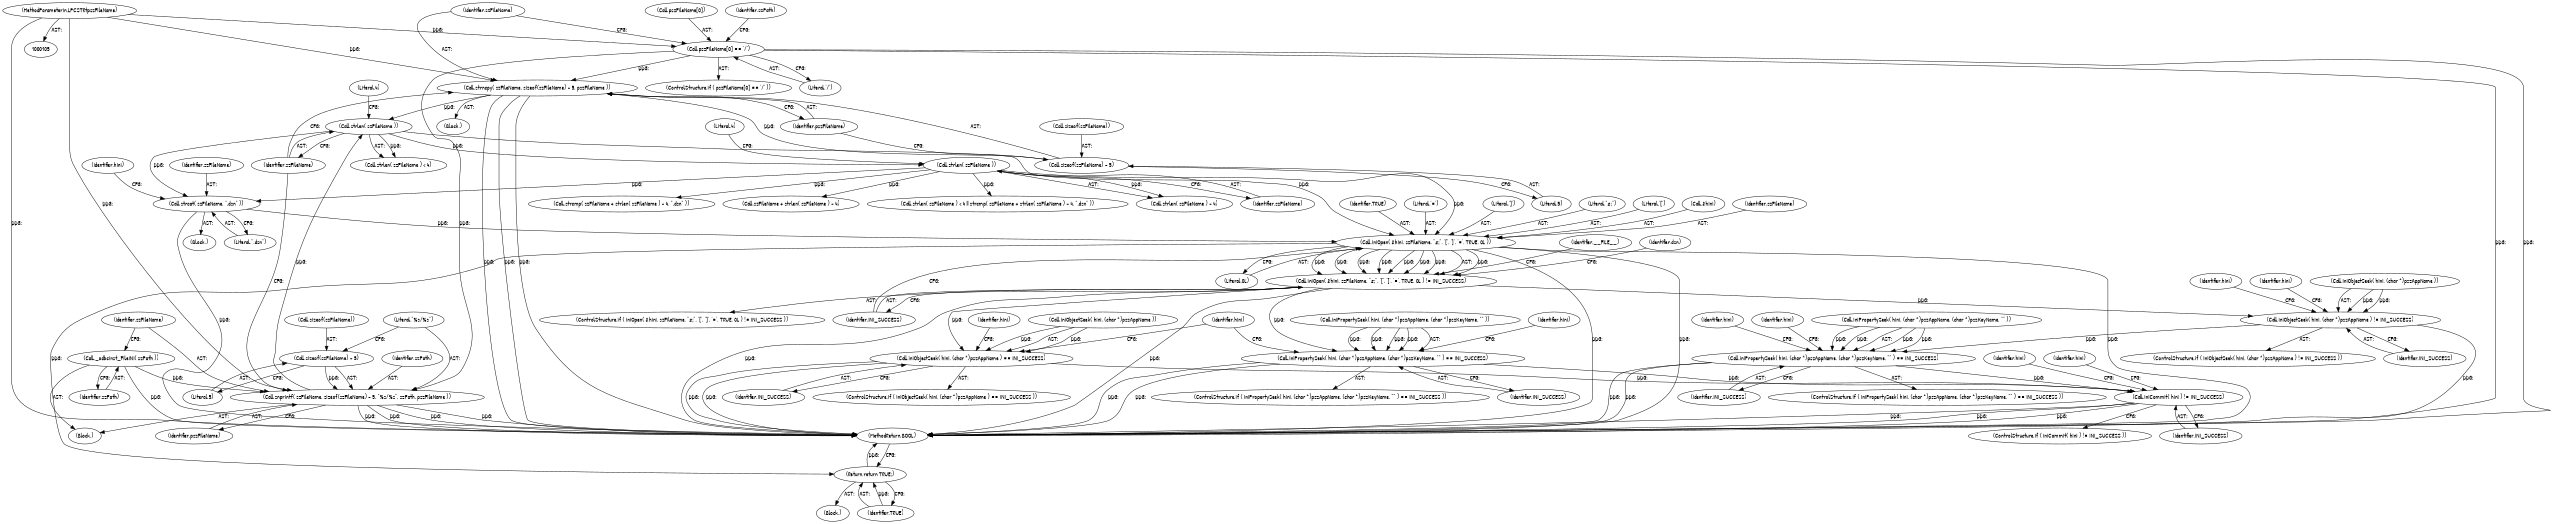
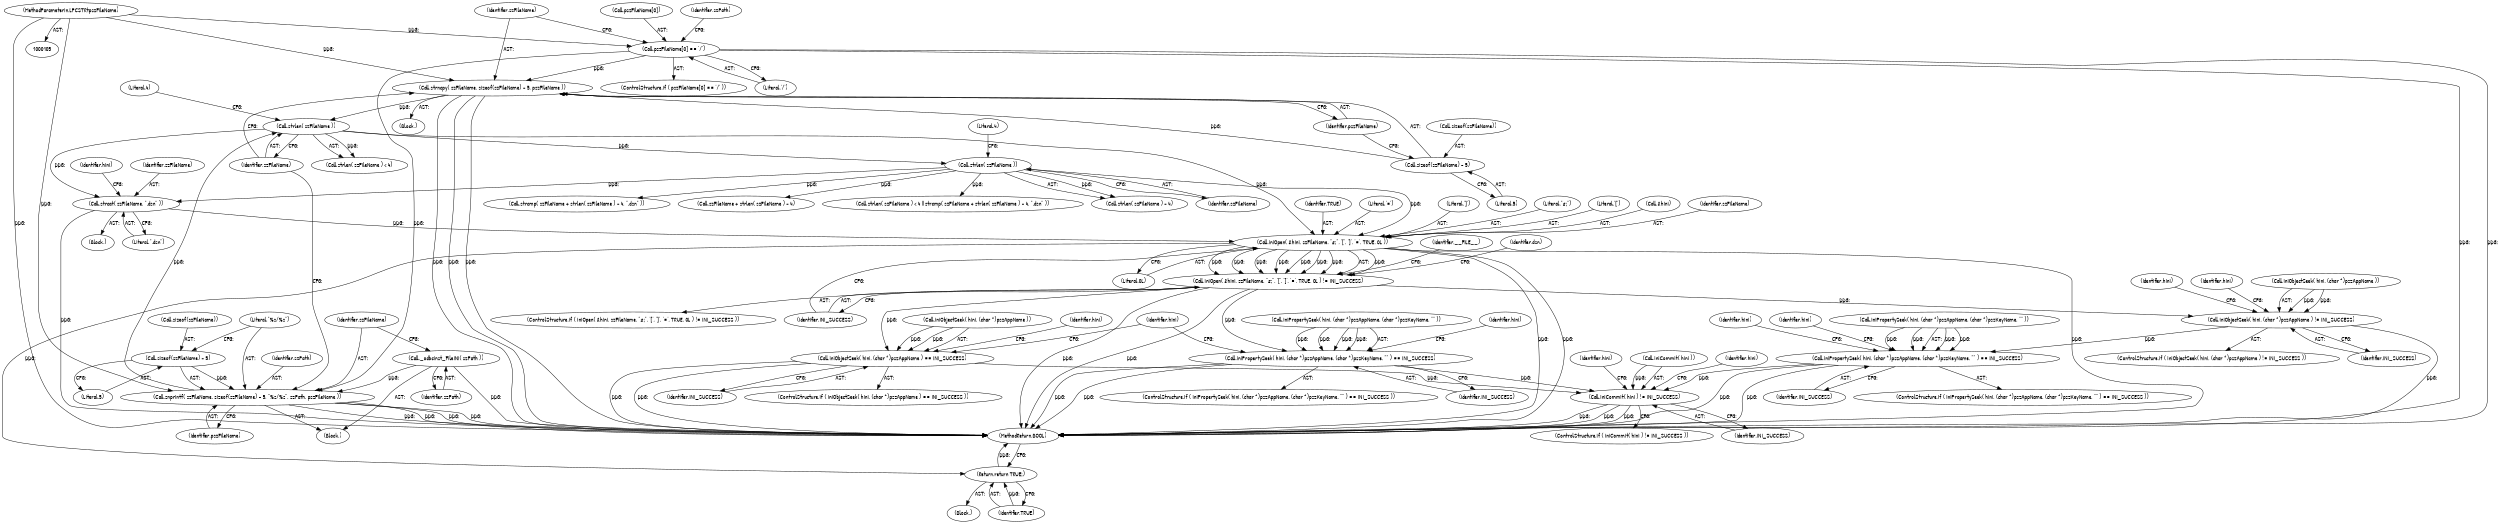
none -> (1669, 359)
